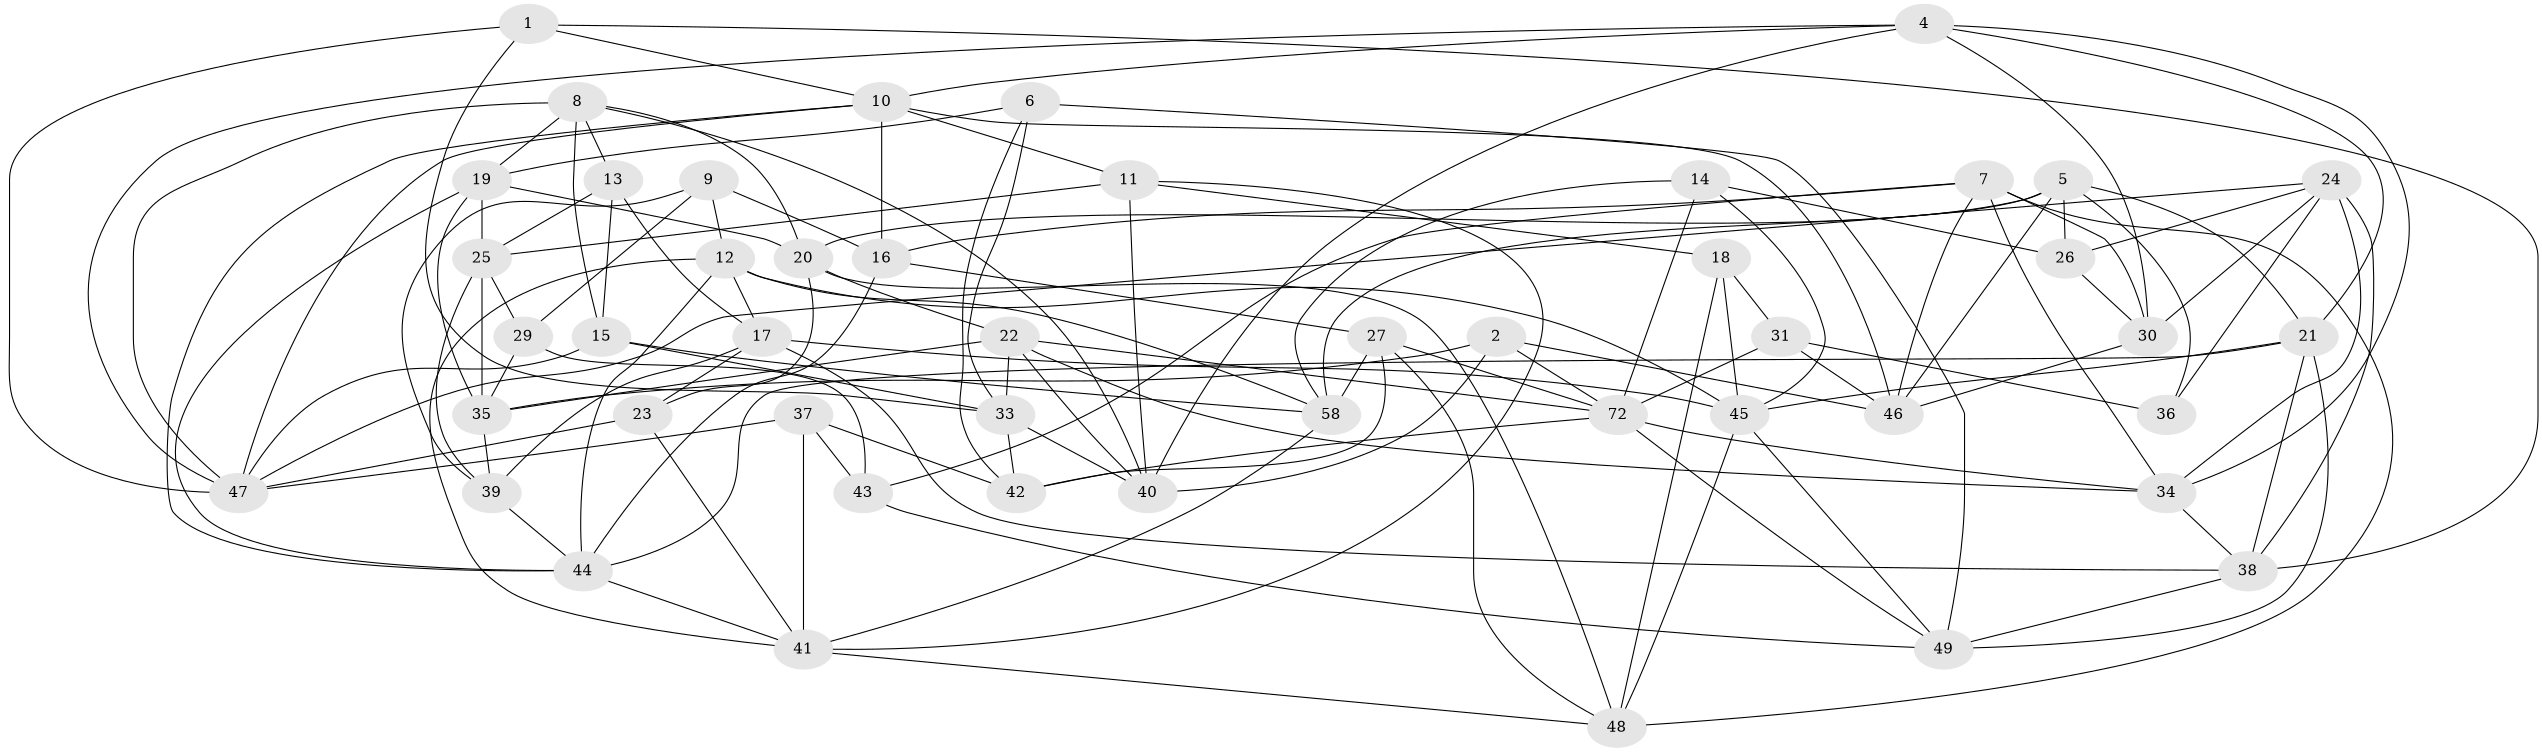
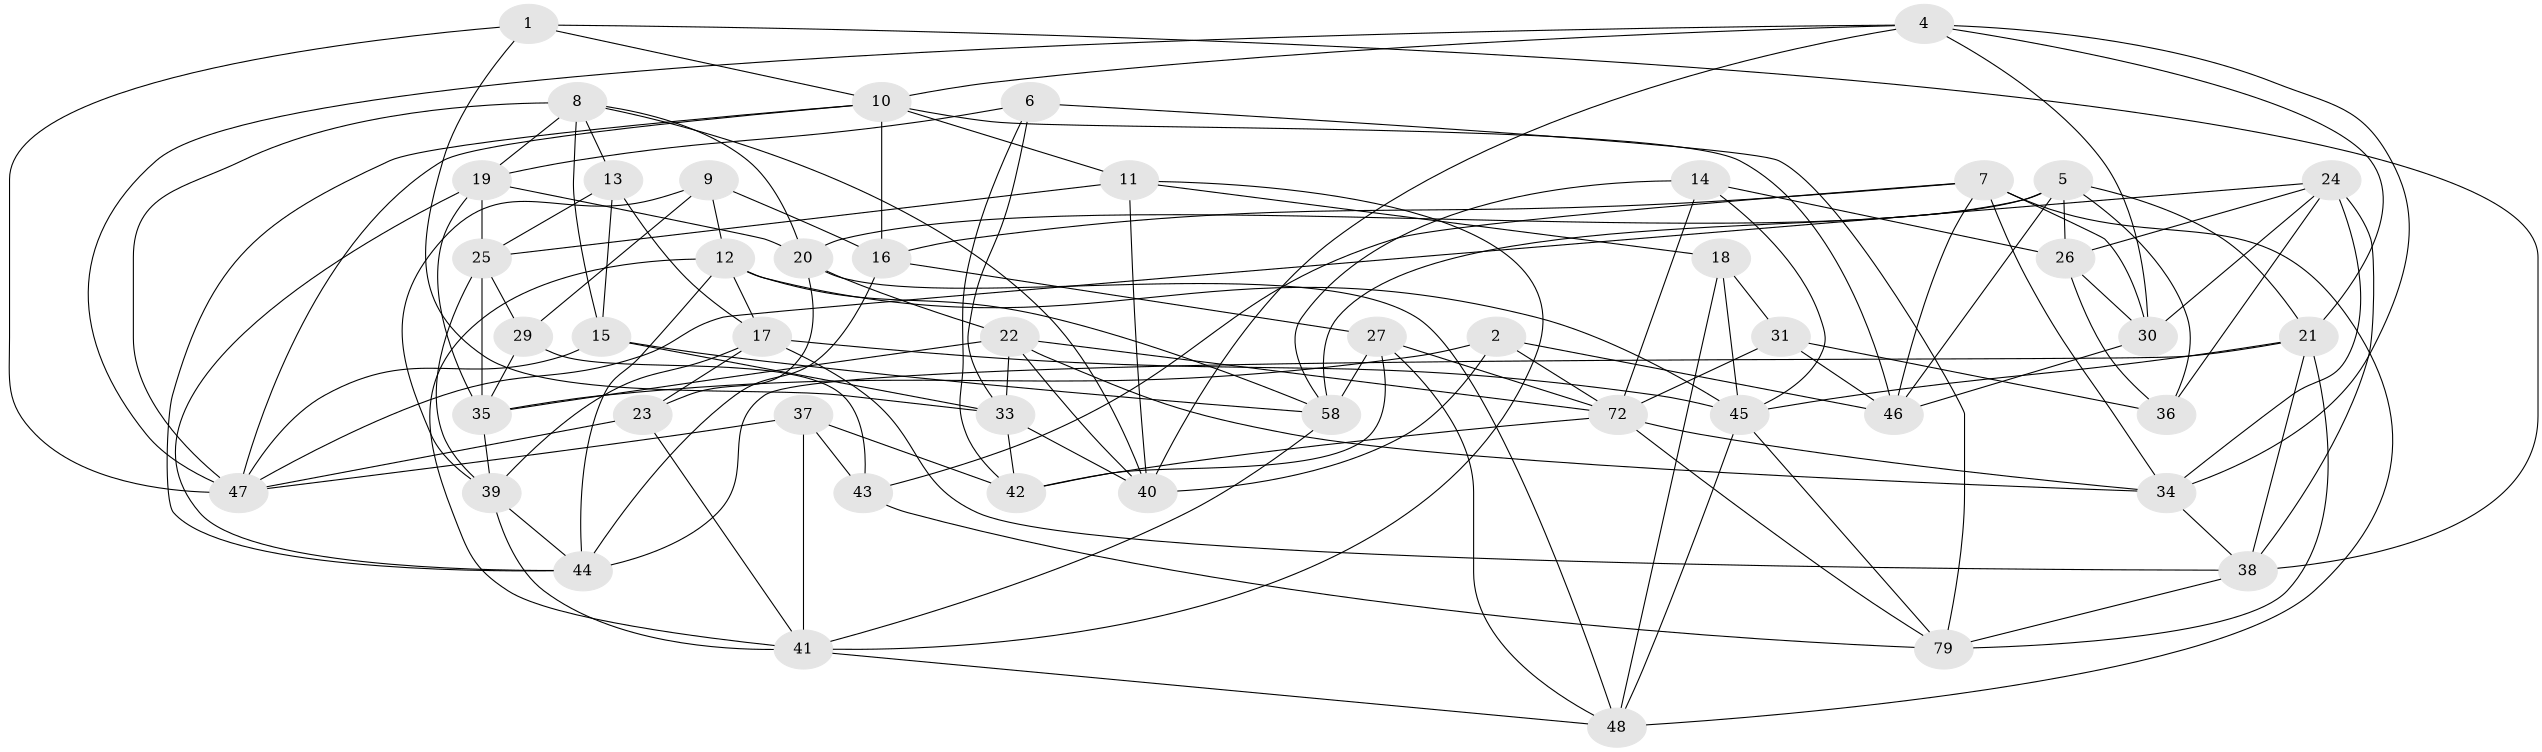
none -> (2101, 344)
(693, 610) -> (641, 634)
(1944, 649) -> (1944, 649)
